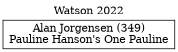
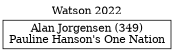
(89, 34) -> (87, 34)
